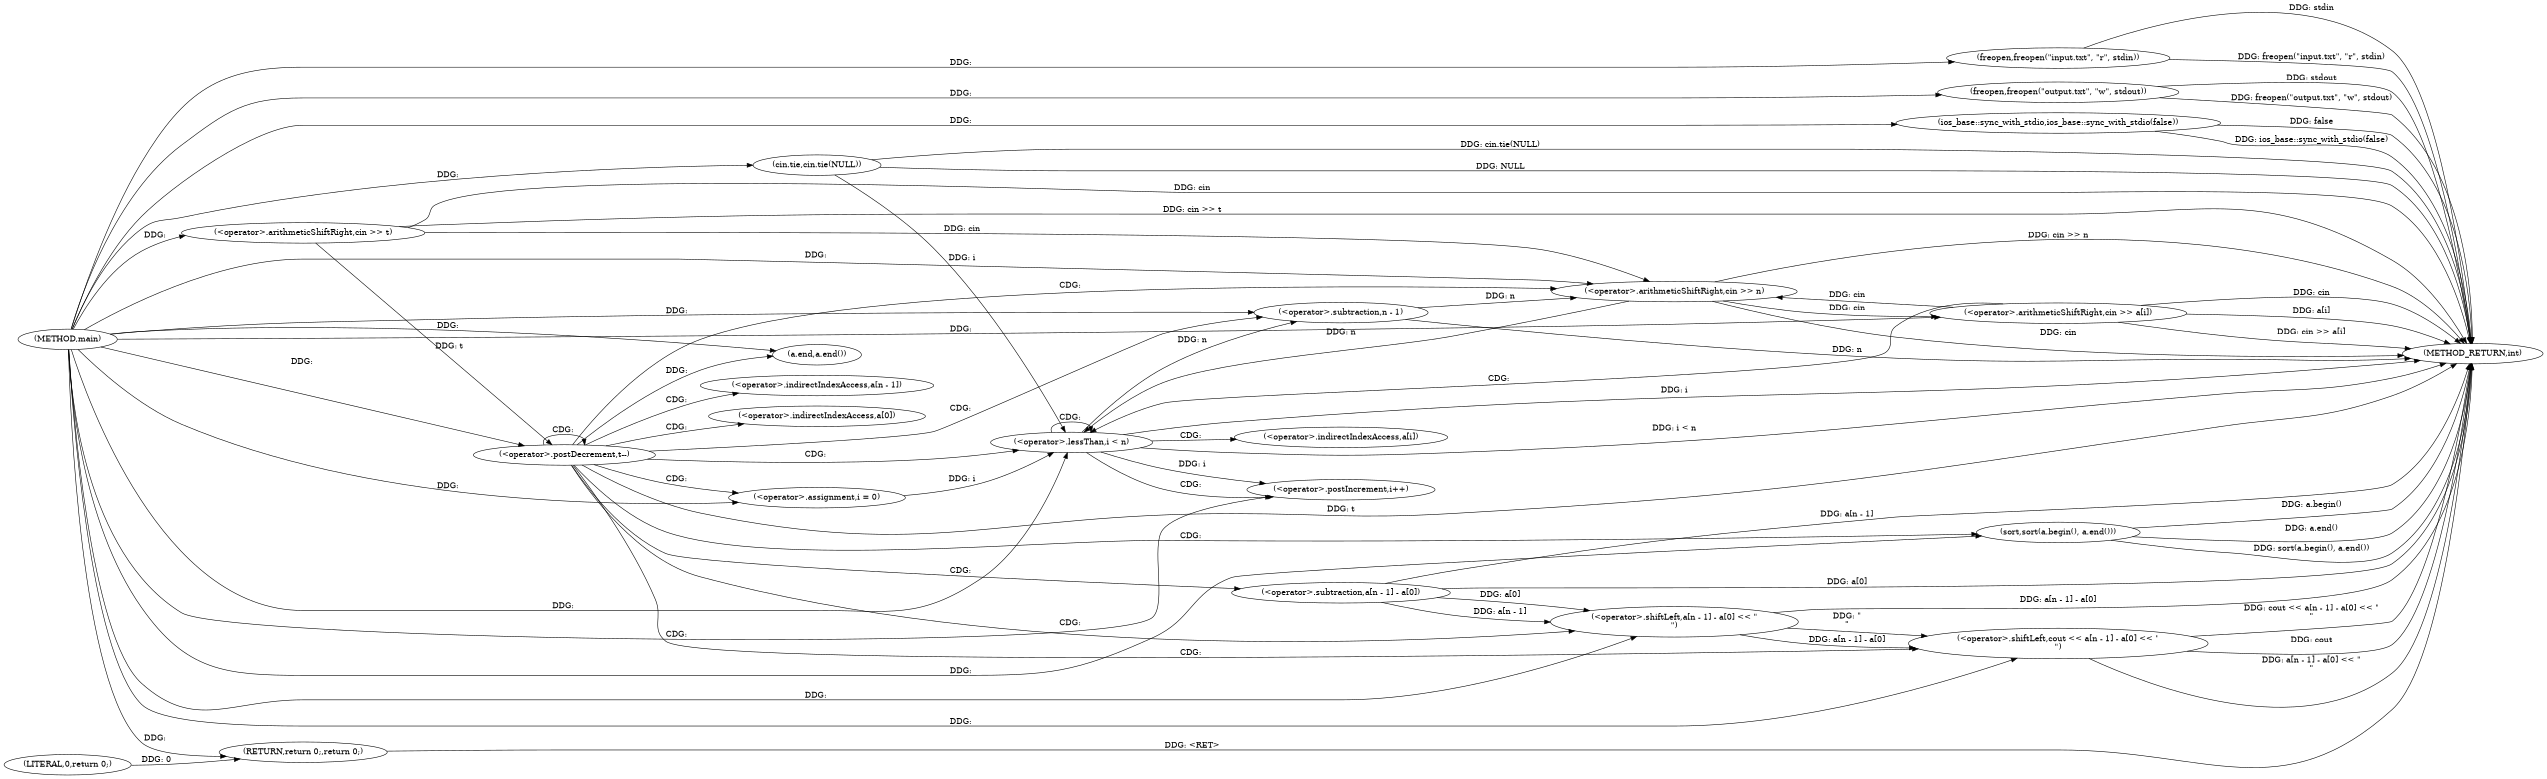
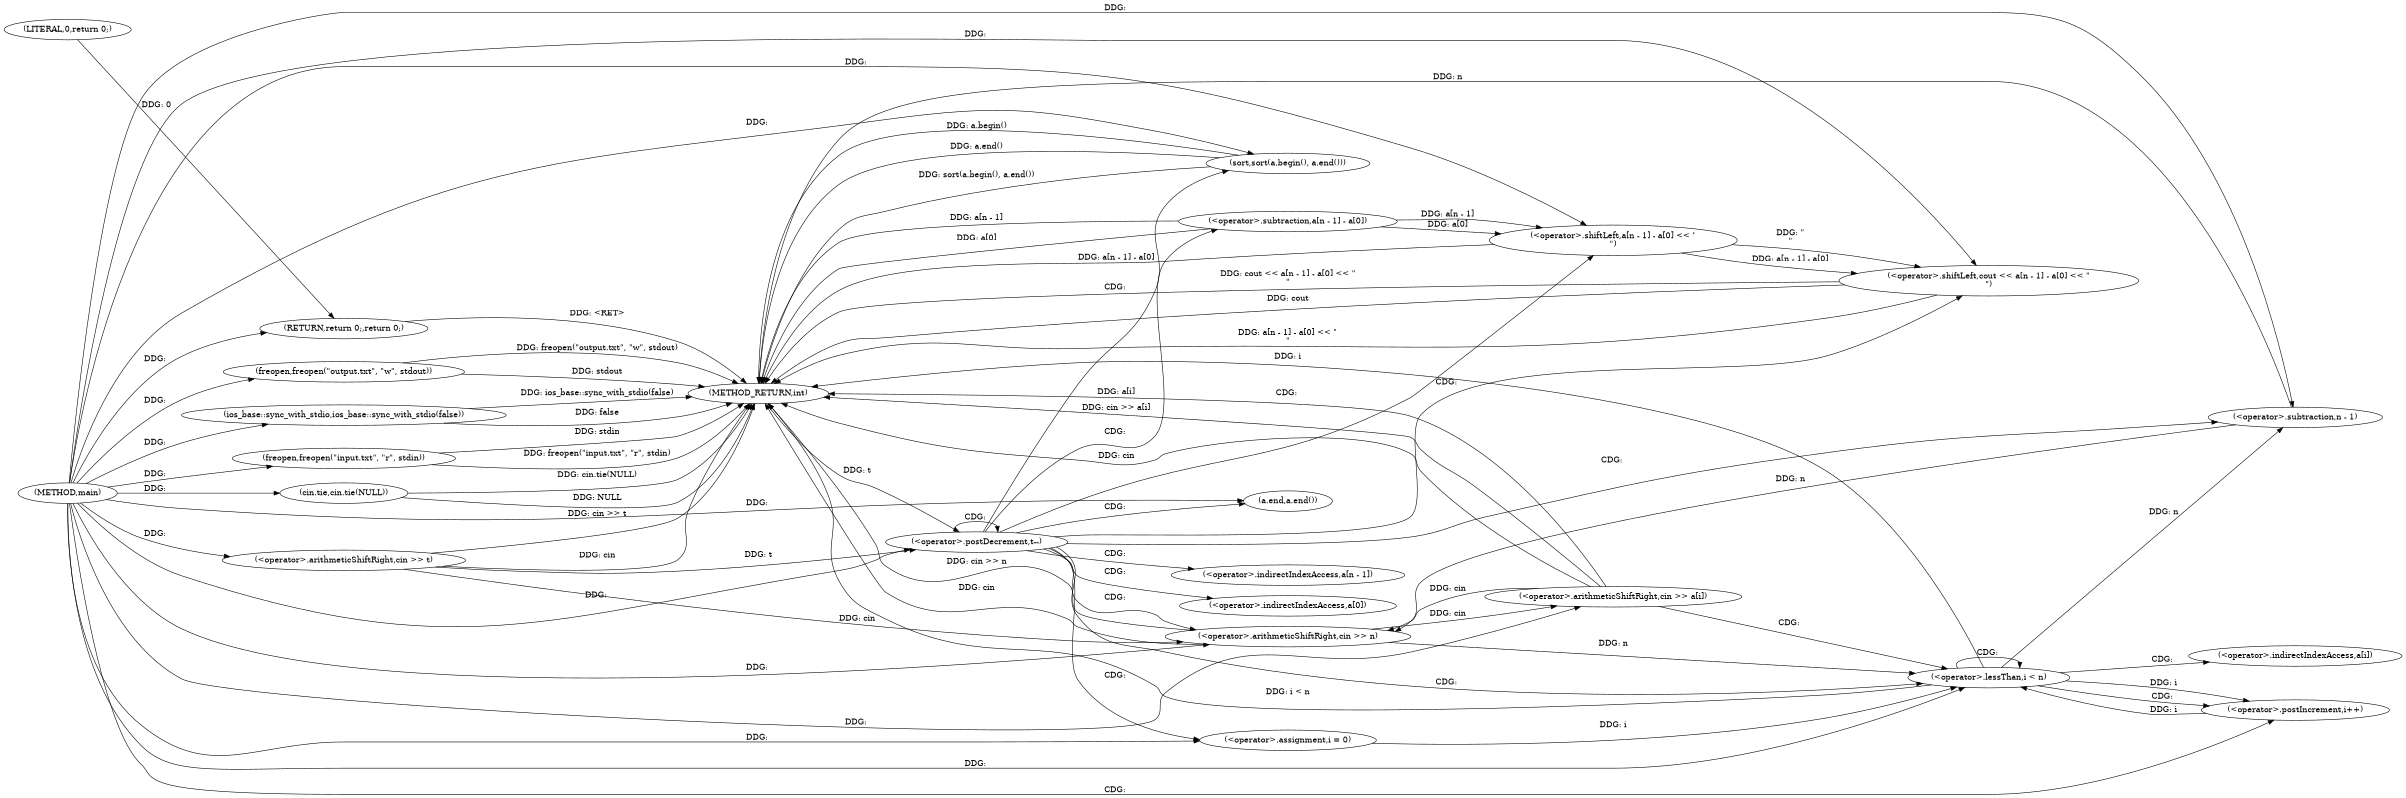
(966, 285) -> (2116, 709)
(678, 371) -> (1116, 507)
(1518, 509) -> (850, 481)
